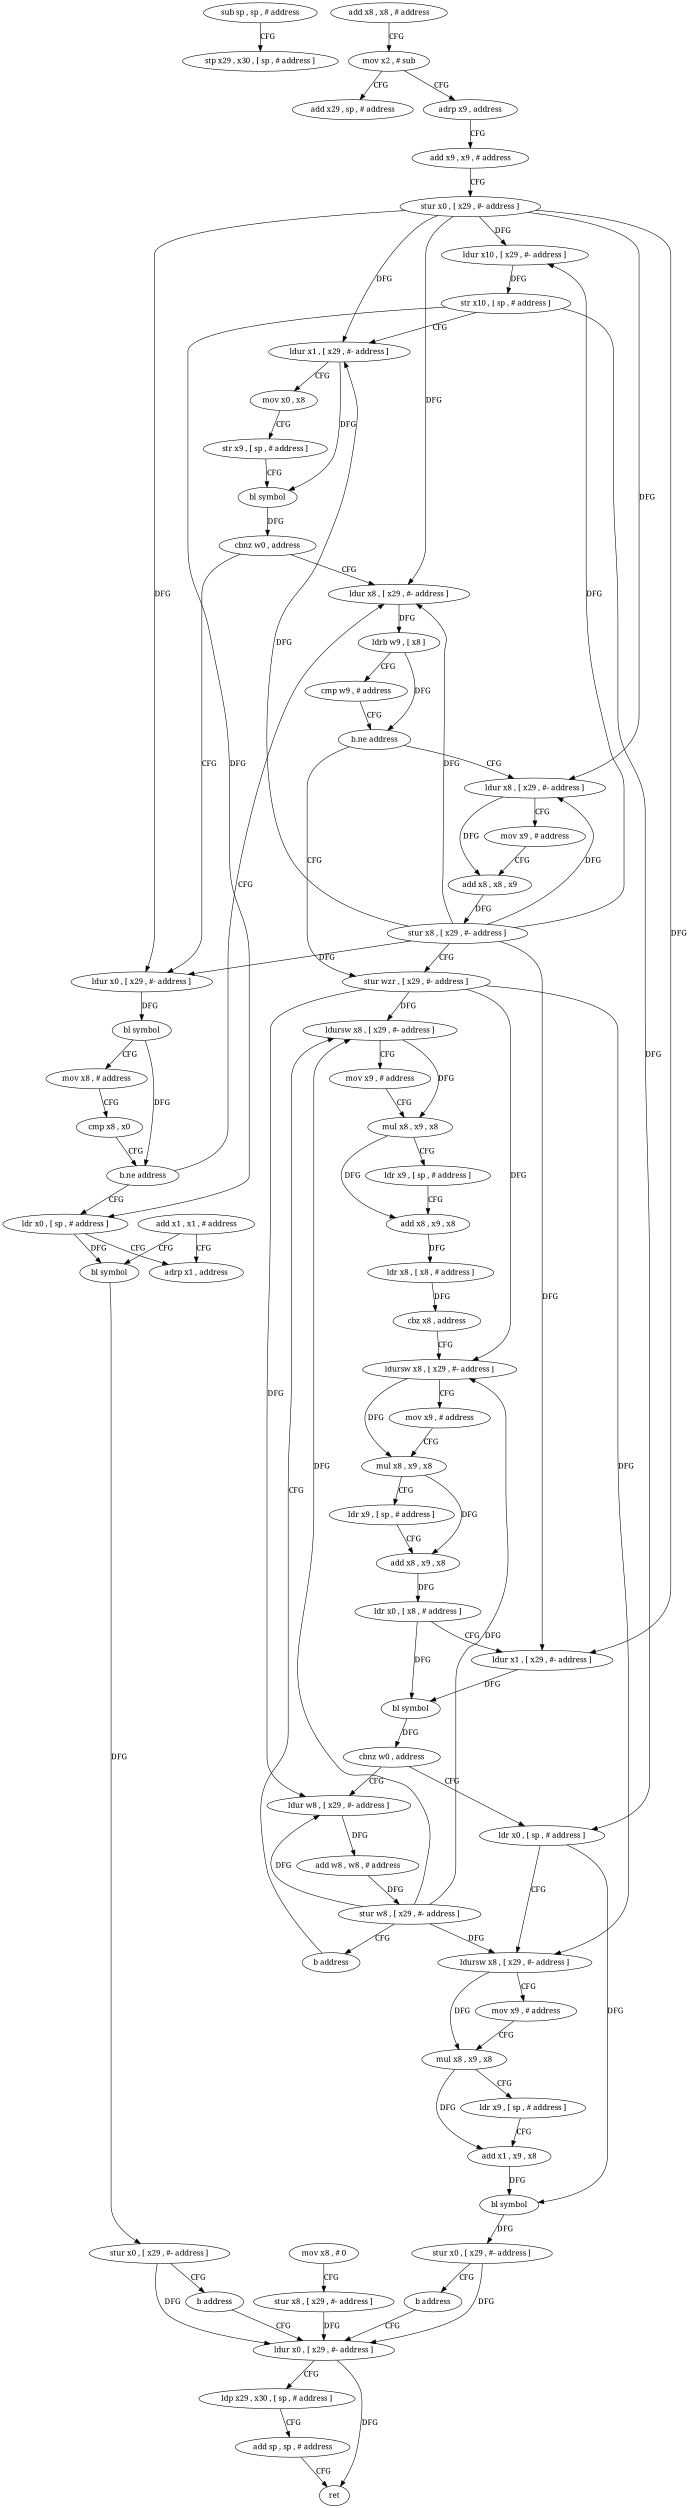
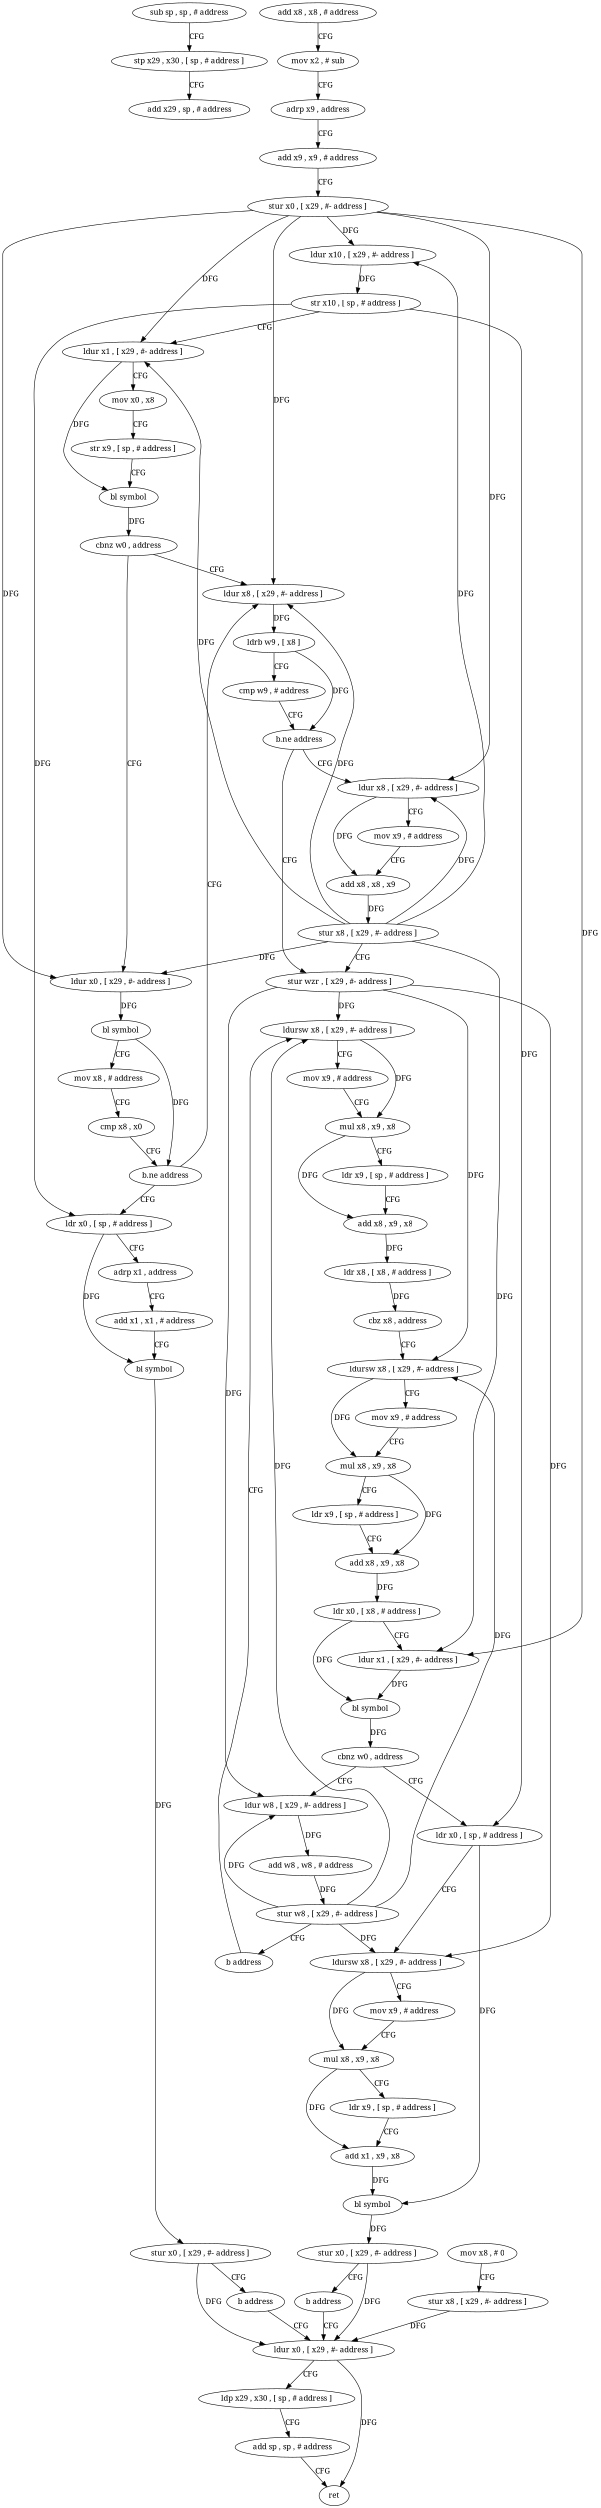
(373, 83) -> (189, 83)
(196, 1246) -> (149, 1294)
